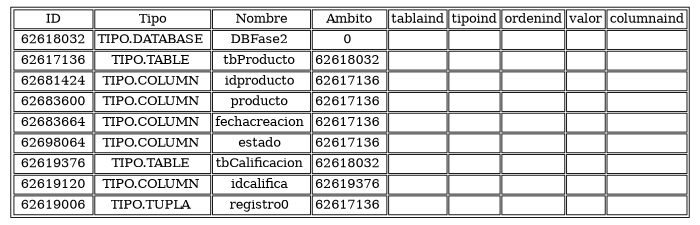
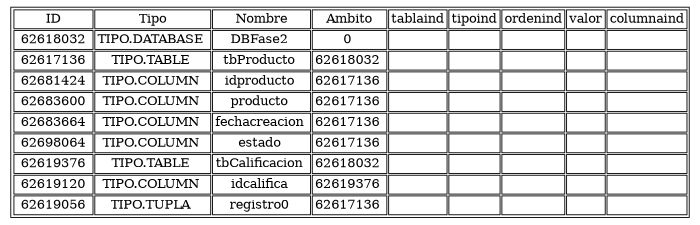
(53, 205) -> (53, 205)
